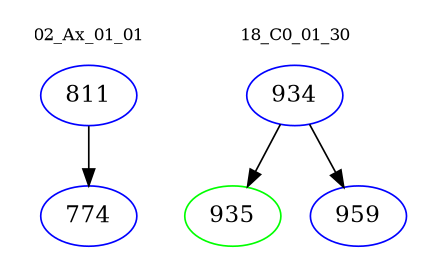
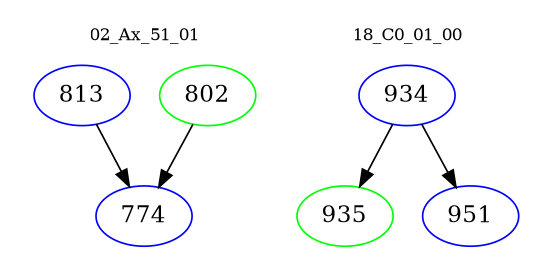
(89, 36) -> (145, 36)
(296, 36) -> (408, 36)
(89, 95) -> (82, 95)
none -> (208, 95)
(358, 216) -> (471, 216)
